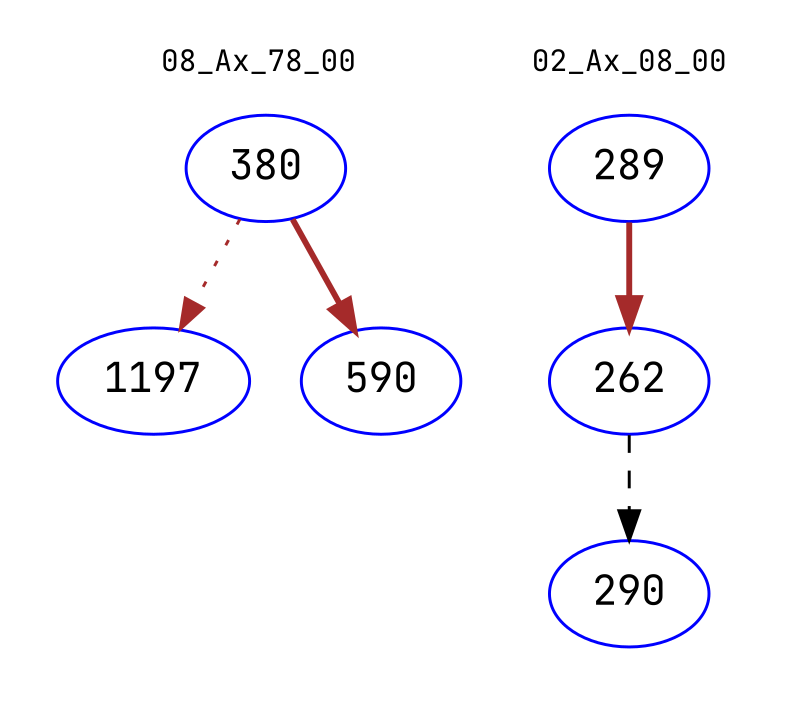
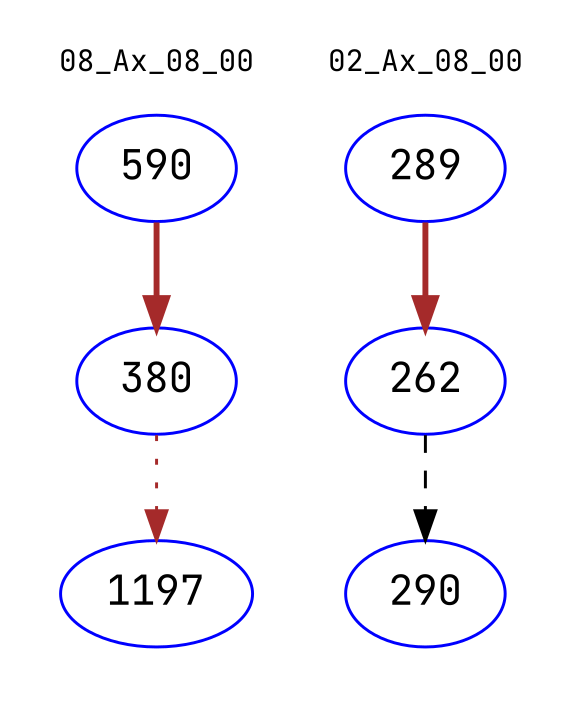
(260, 64) -> (158, 64)
(316, 262) -> (157, 260)
